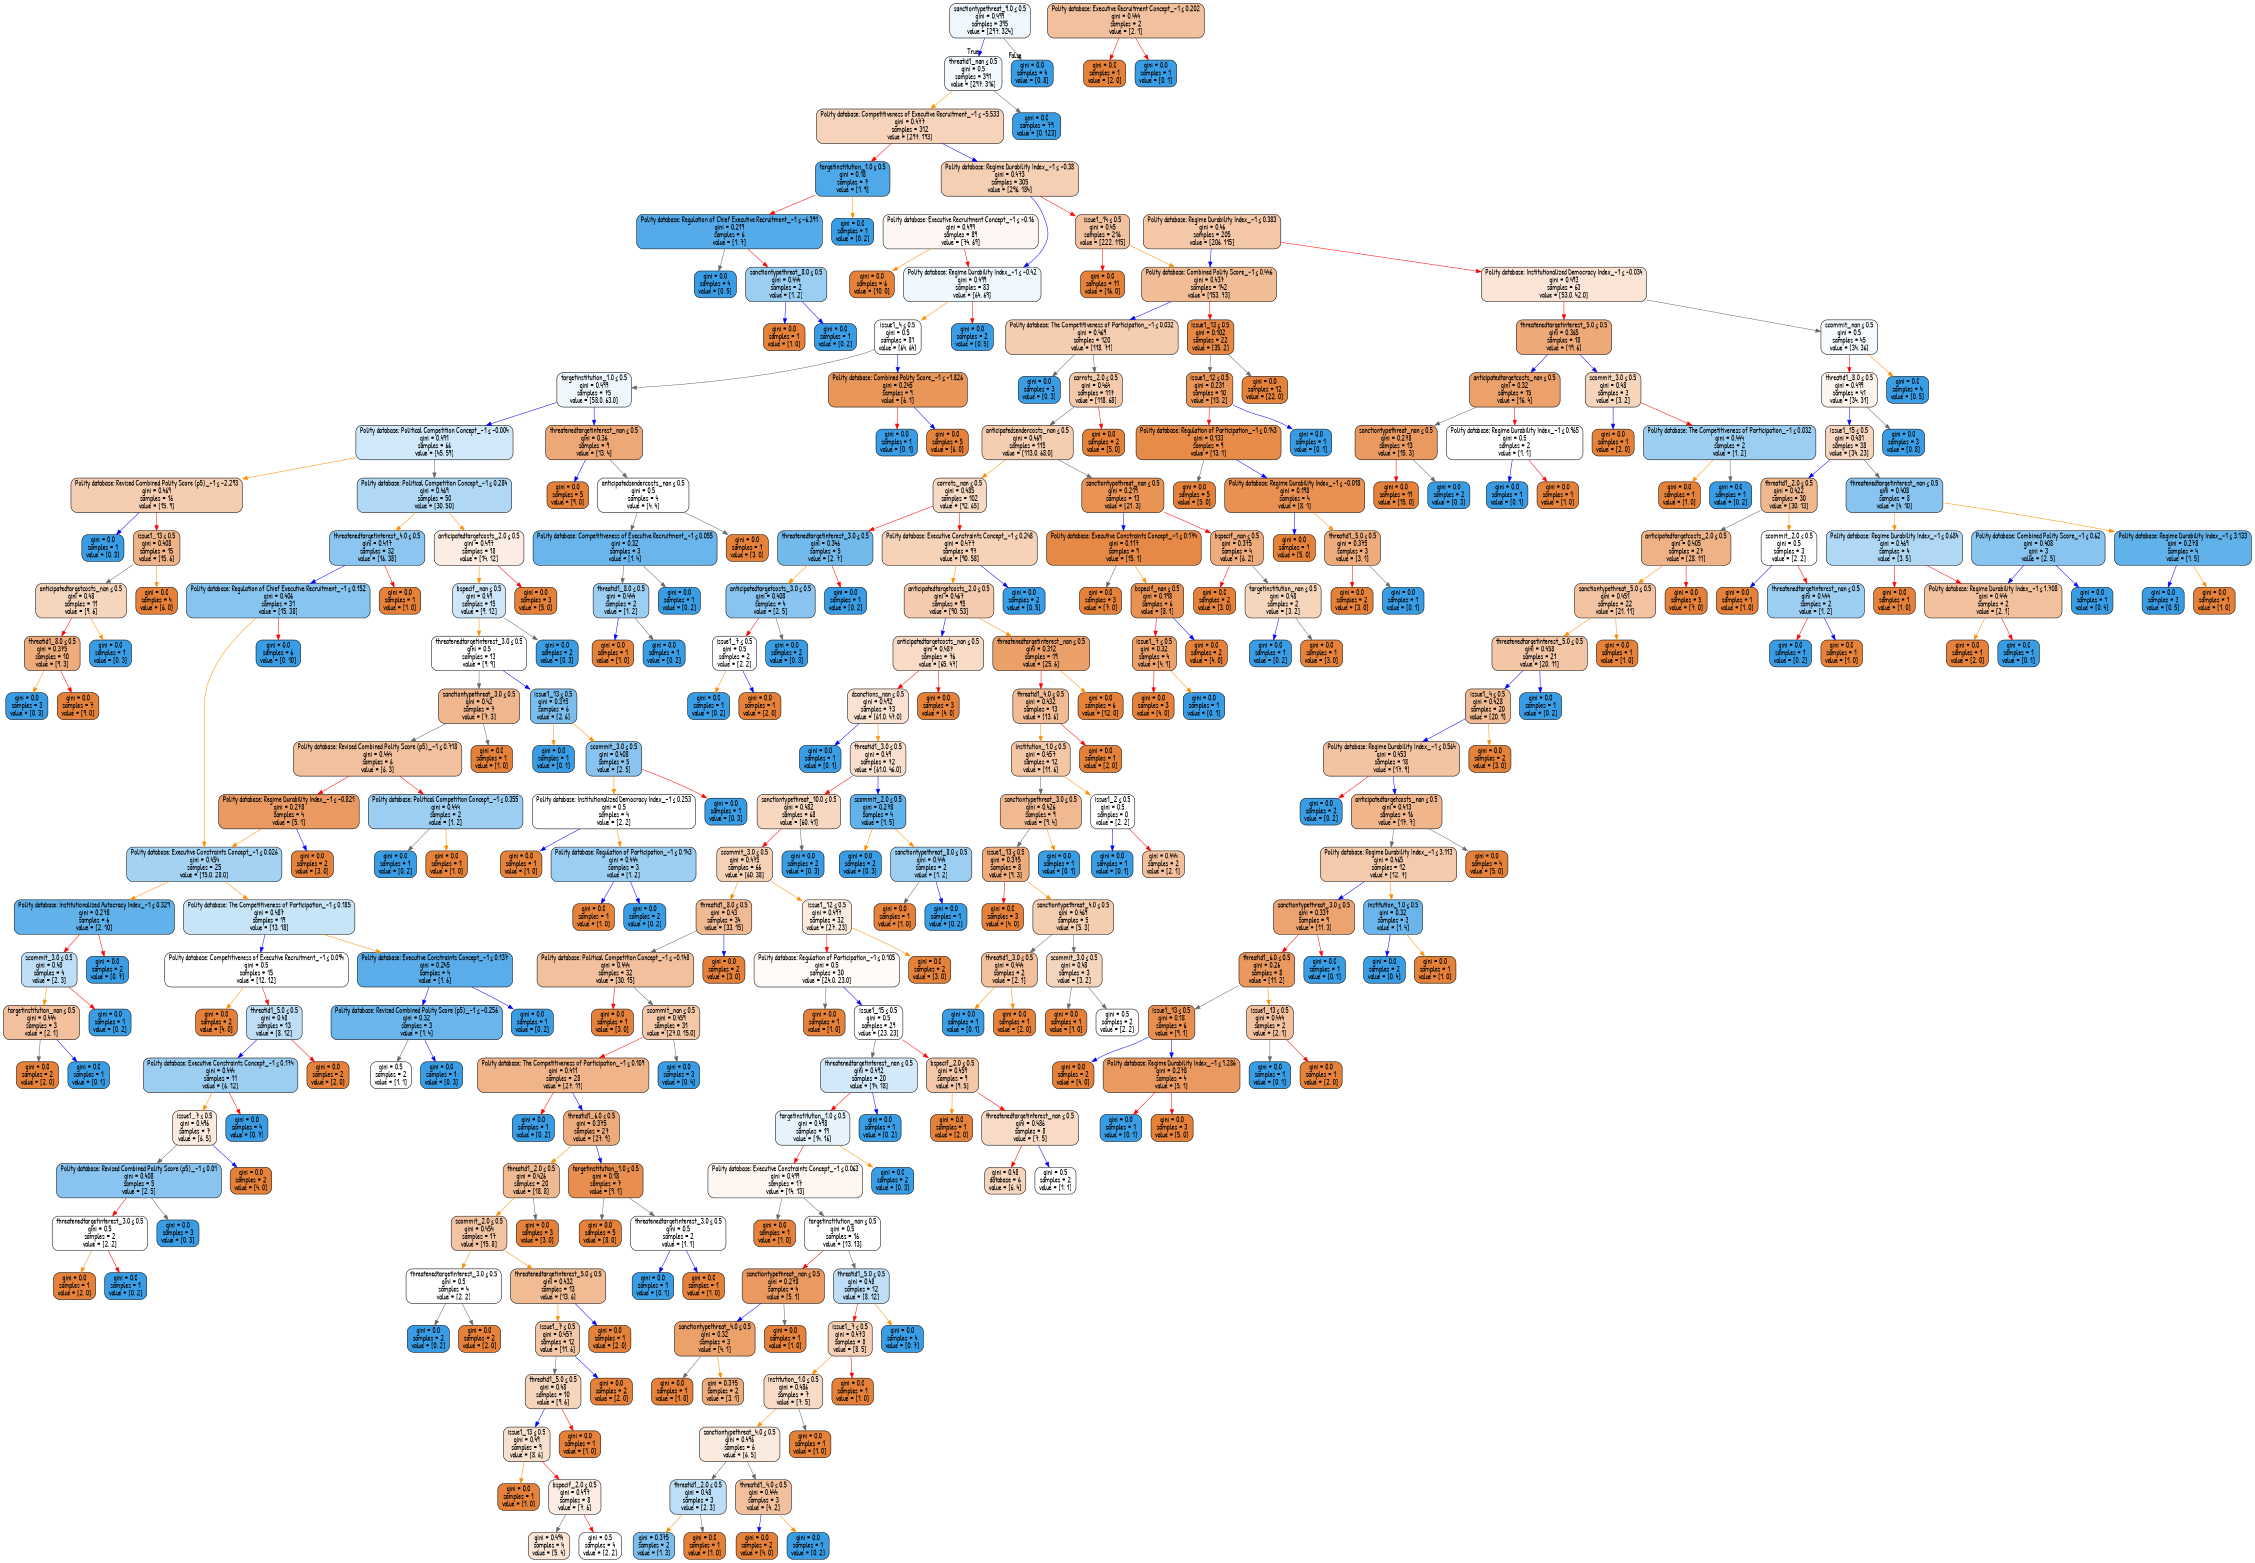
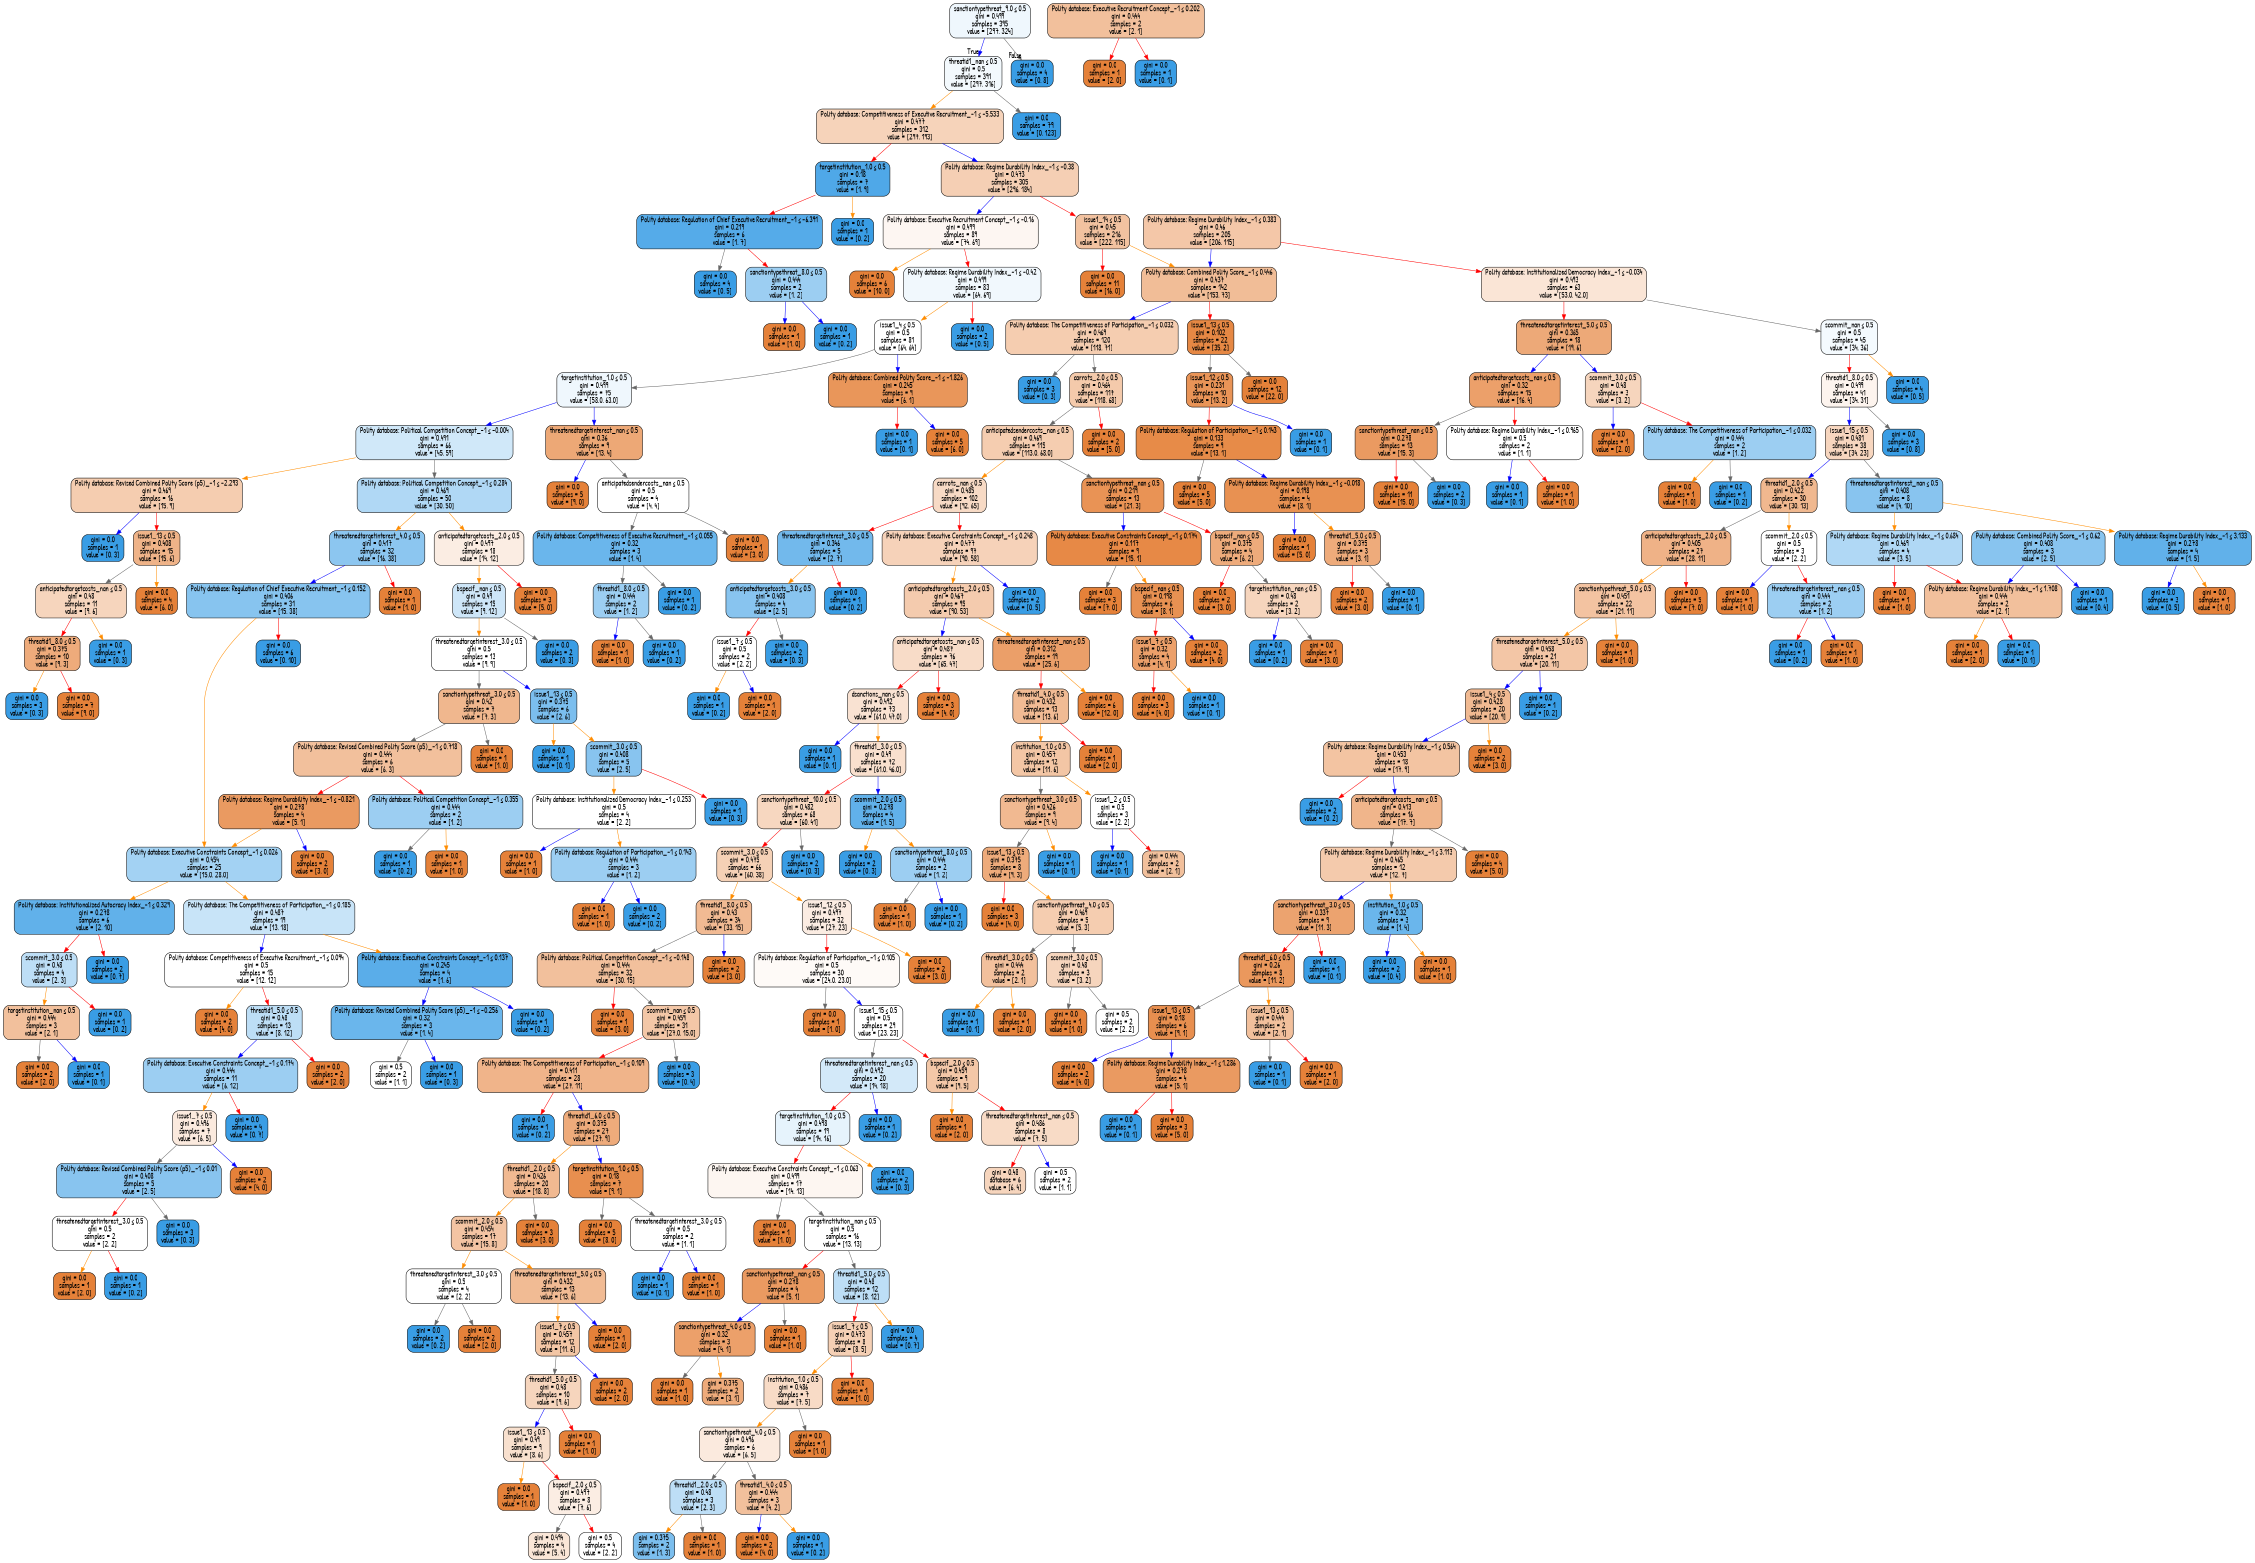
(1048, 231) -> (987, 203)
(2038, 552) -> (2038, 552)
(1113, 815) -> (1113, 815)
